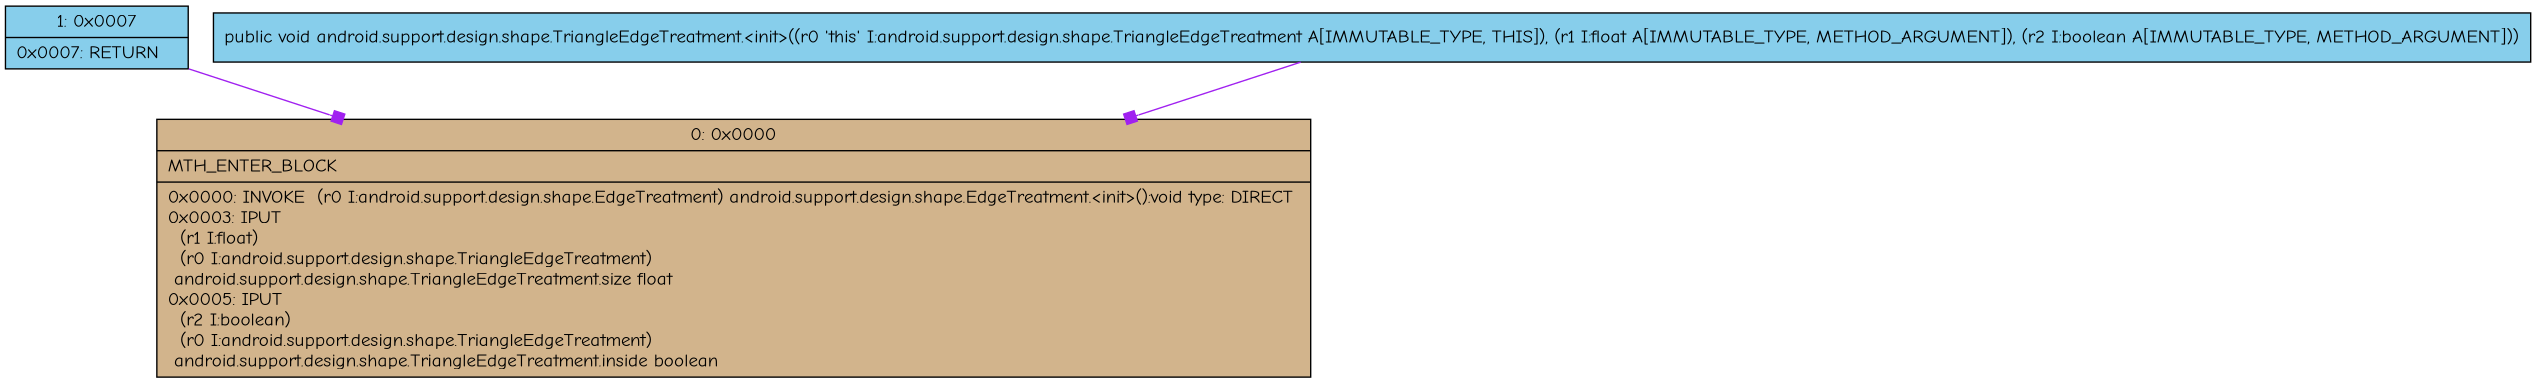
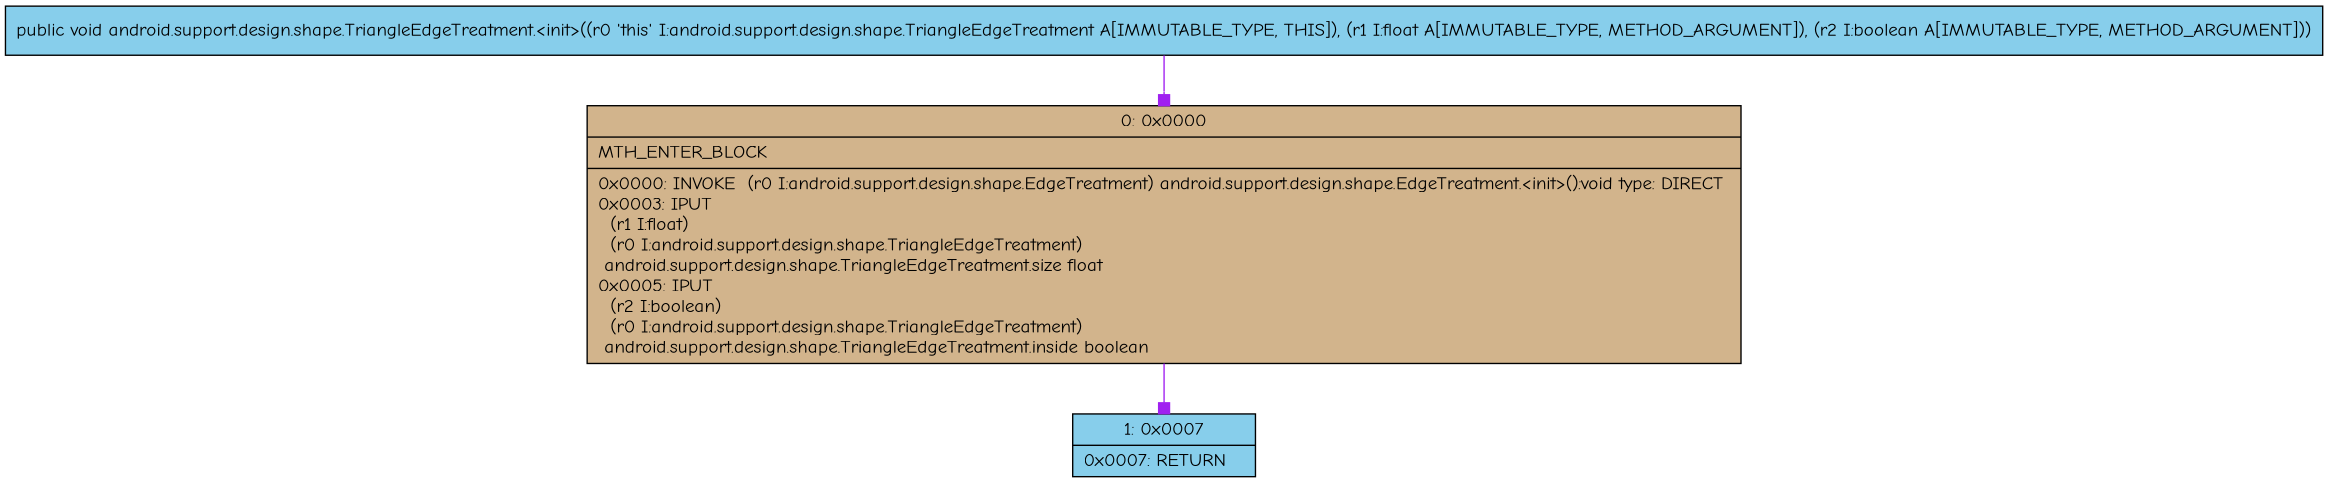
(259, 92) -> (1164, 382)
